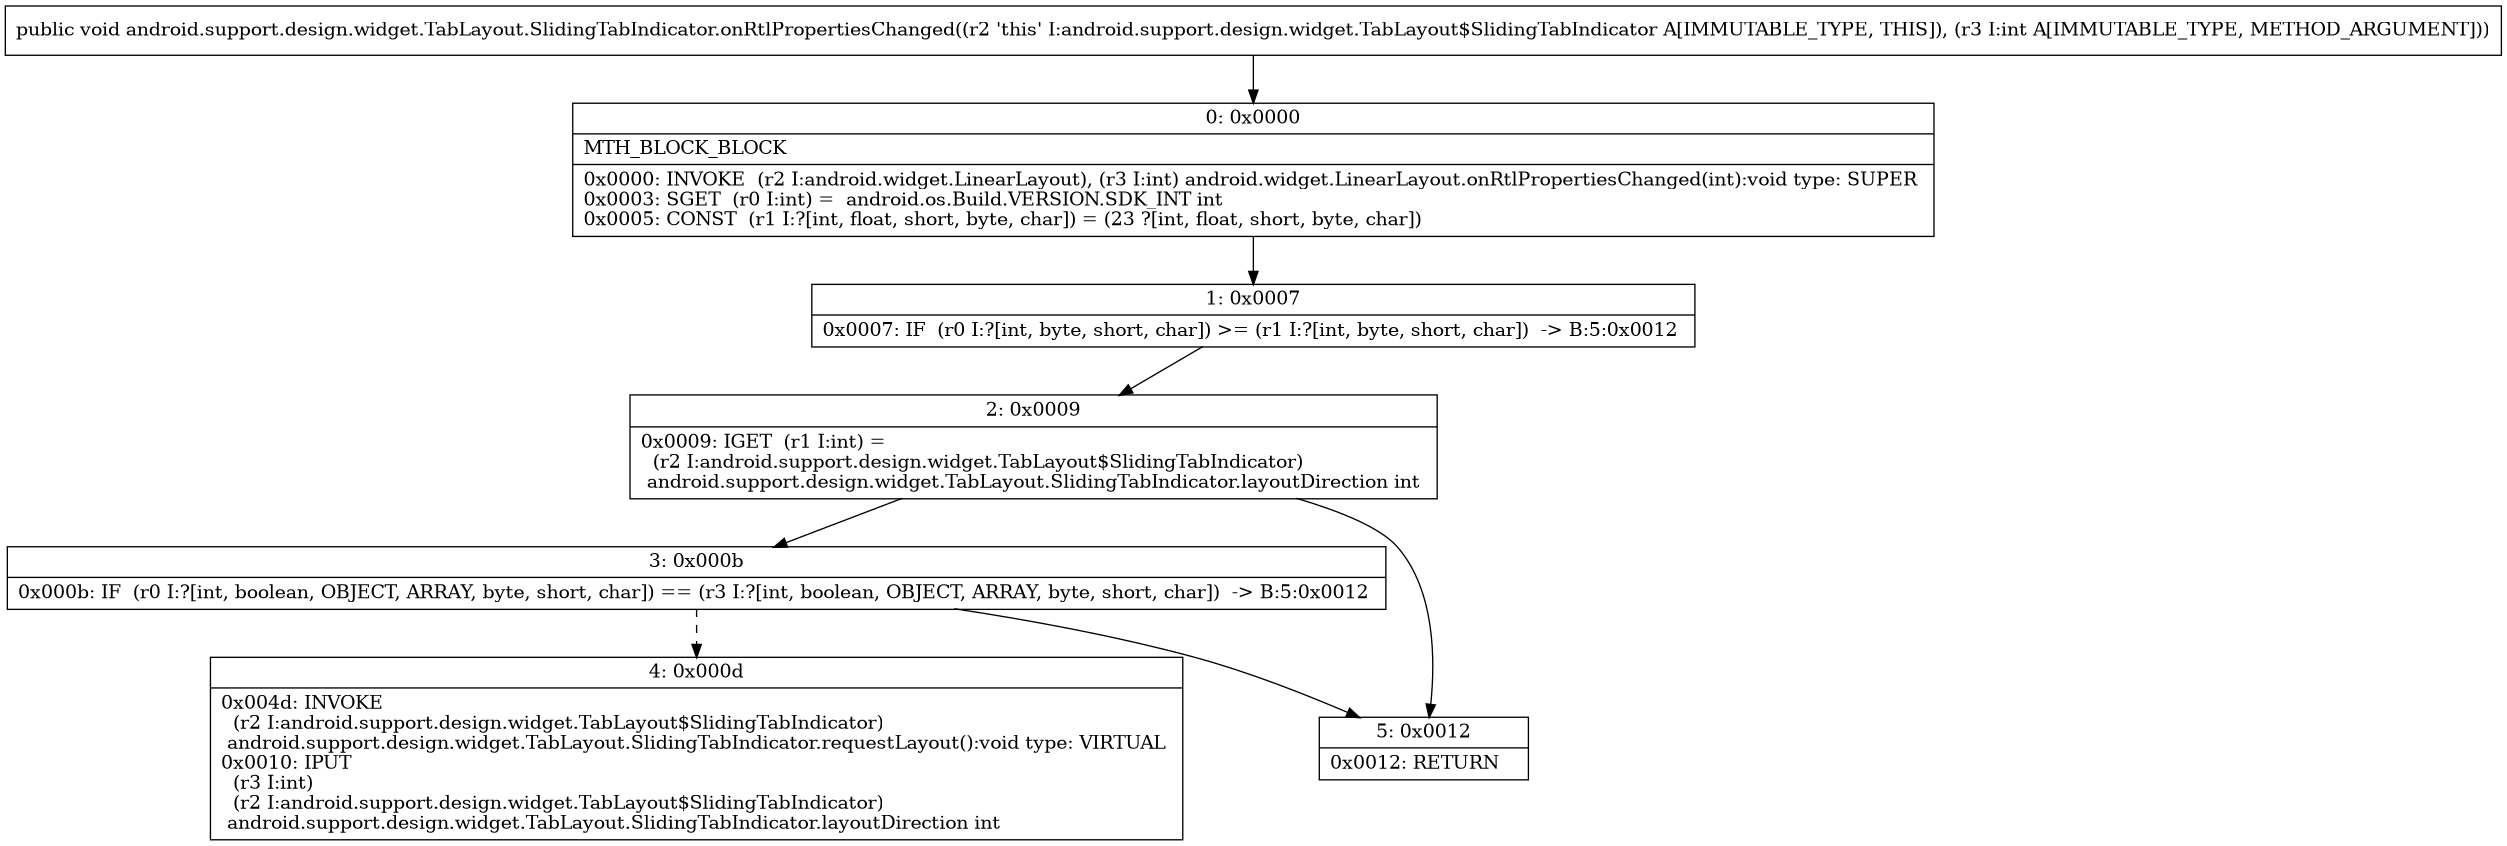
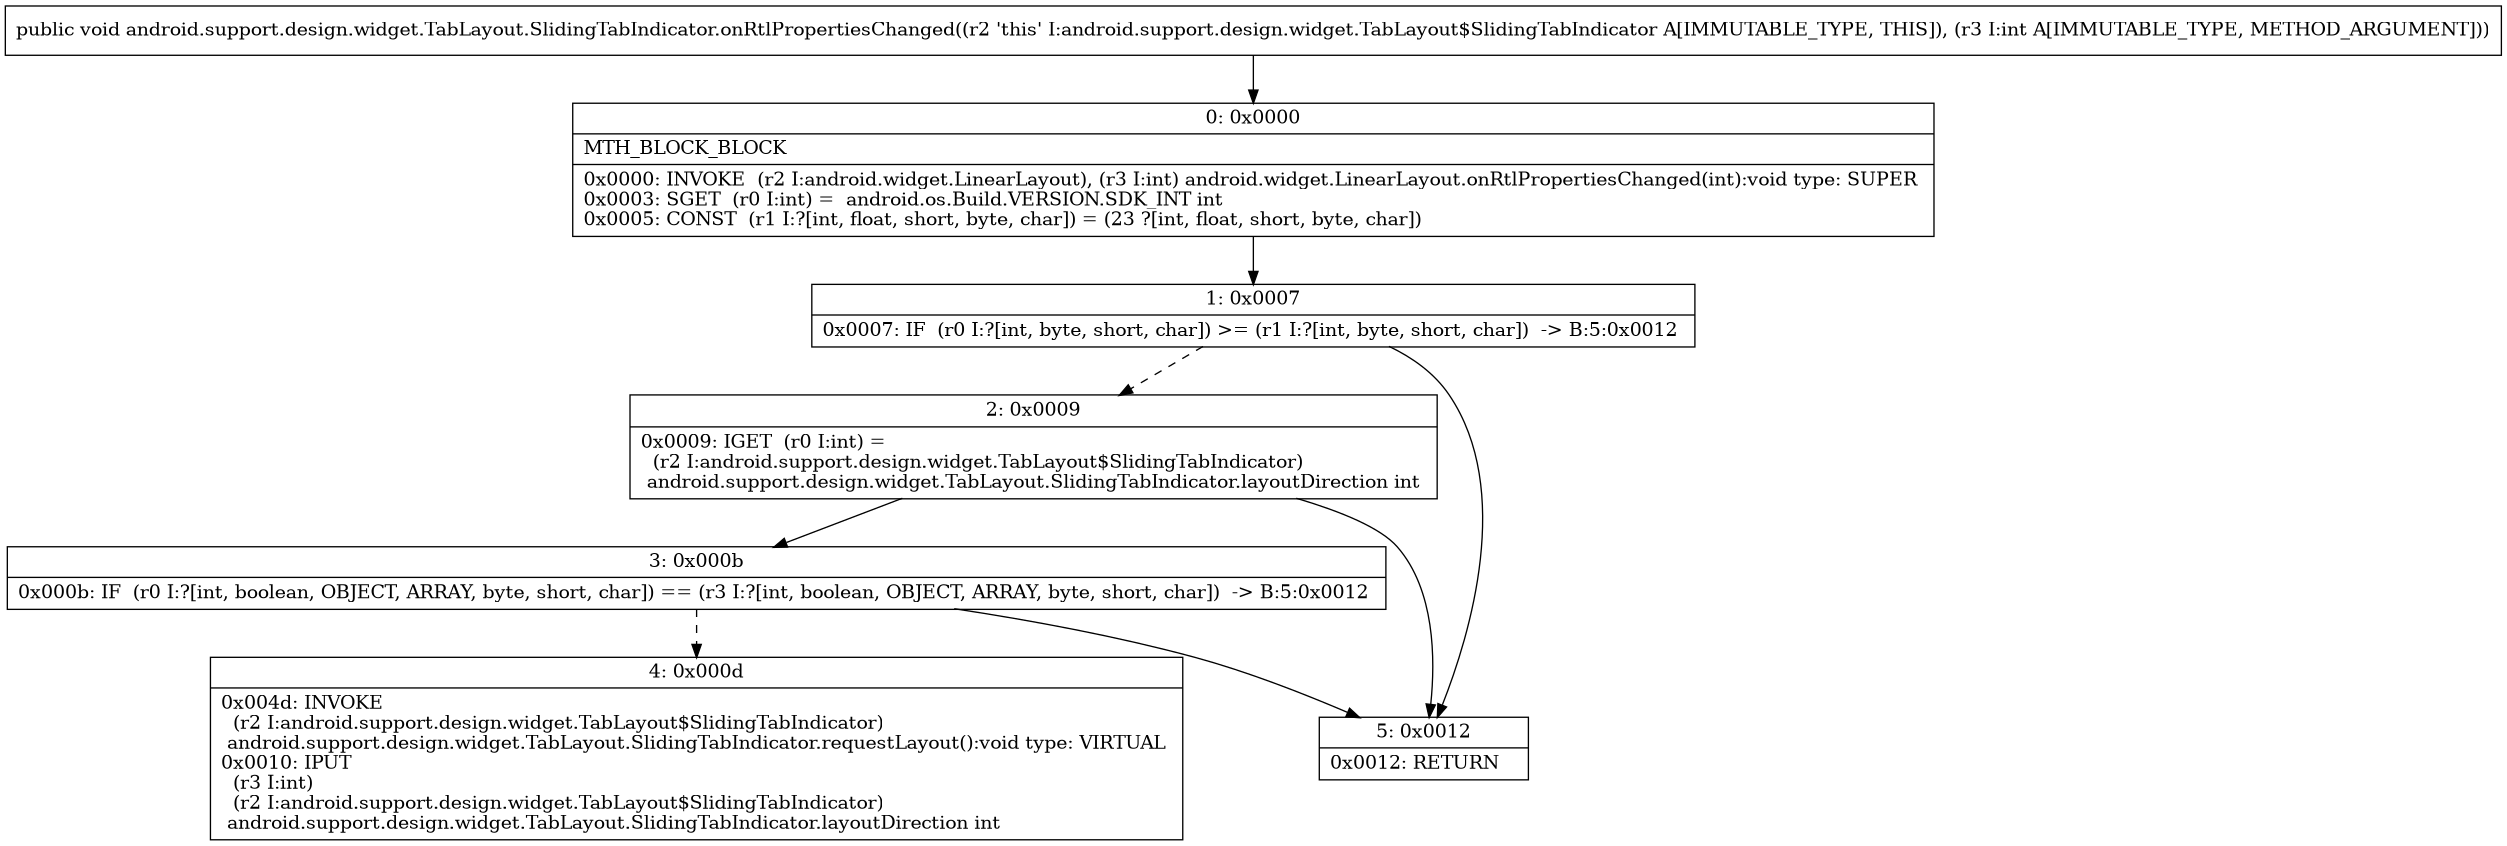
(1167, 368) -> (1167, 368)
(767, 442) -> (767, 442)
none -> (1482, 510)
